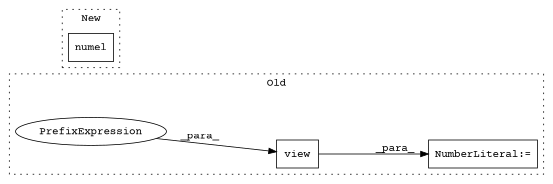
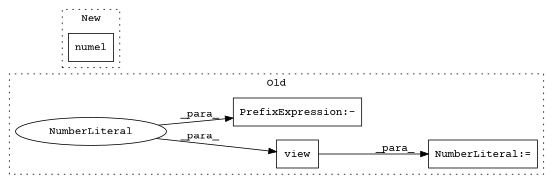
none -> (298, 112)
(91, 131) -> (91, 131)
